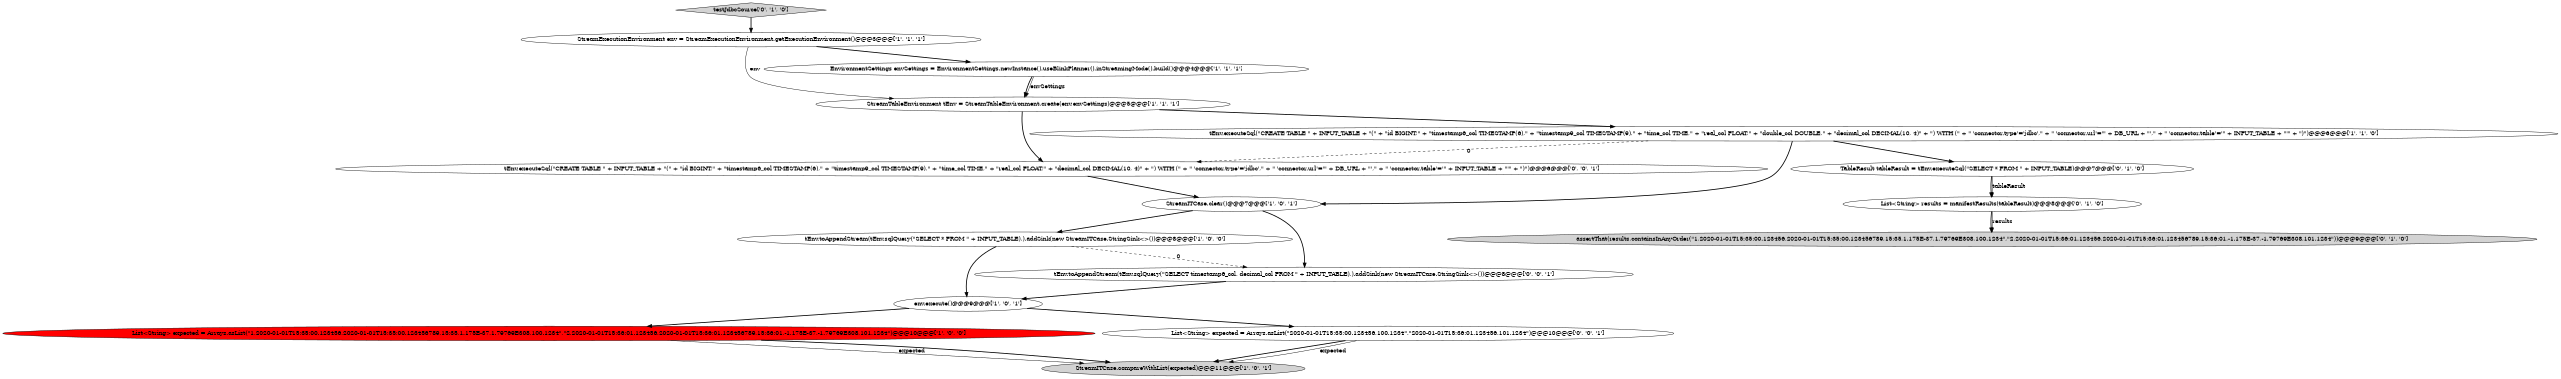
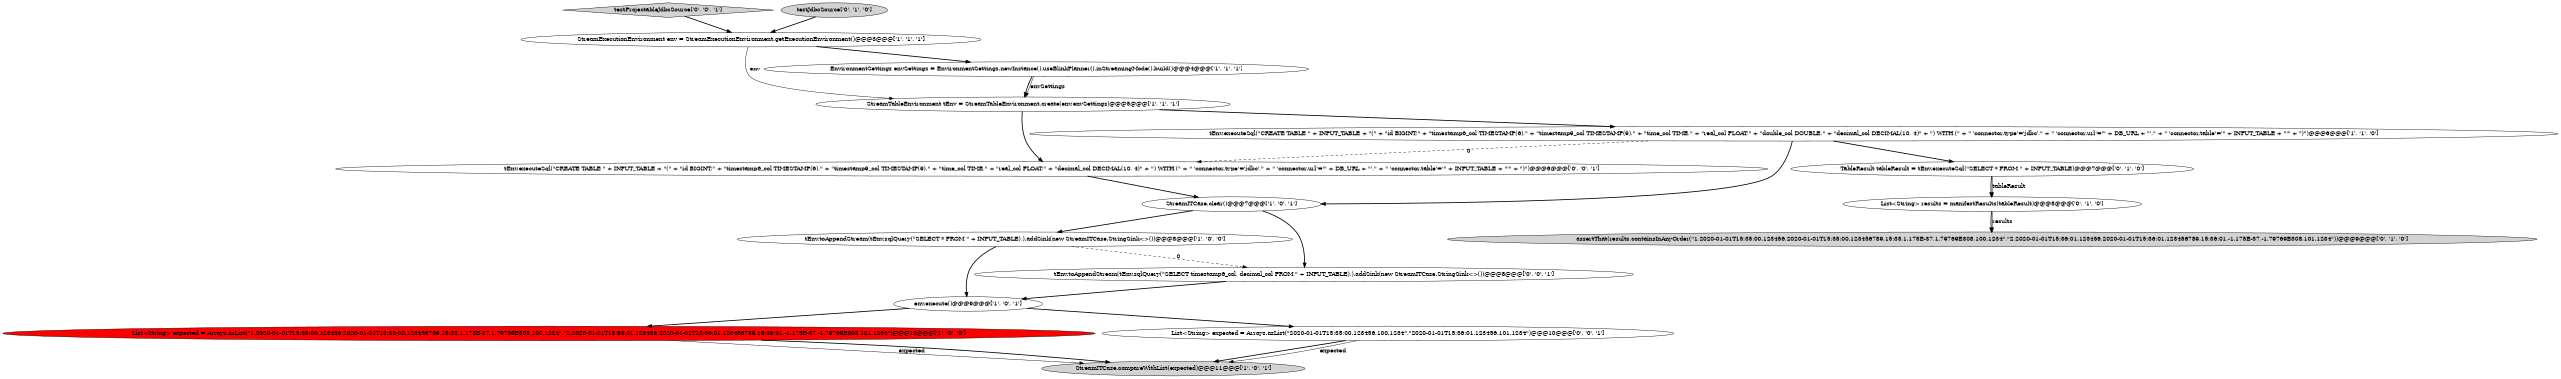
none -> (668, 10)
(751, 10) -> (834, 10)
